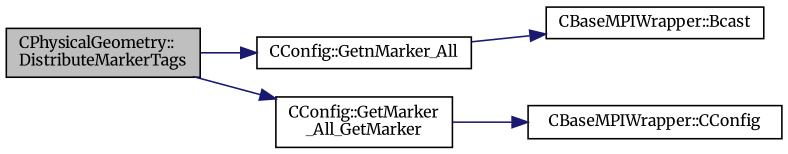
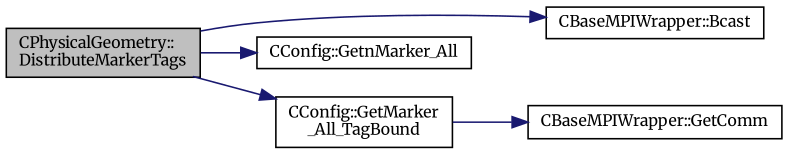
(501, 39) -> (365, 16)
(364, 122) -> (364, 122)
(655, 122) -> (655, 122)
